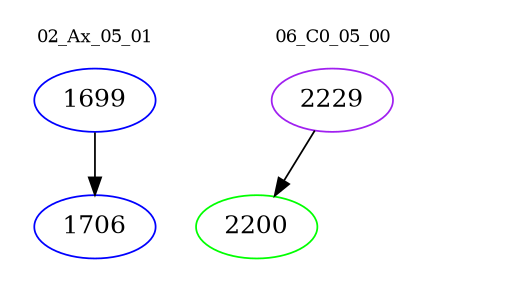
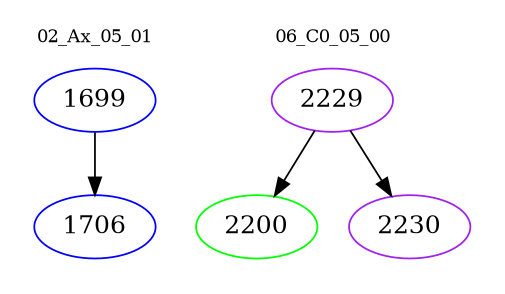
none -> (410, 227)
